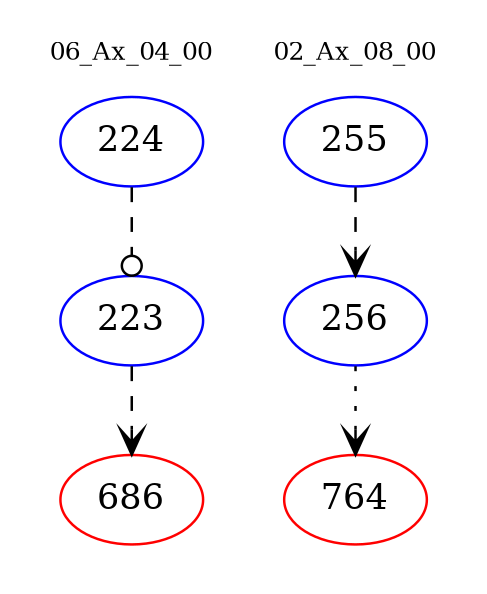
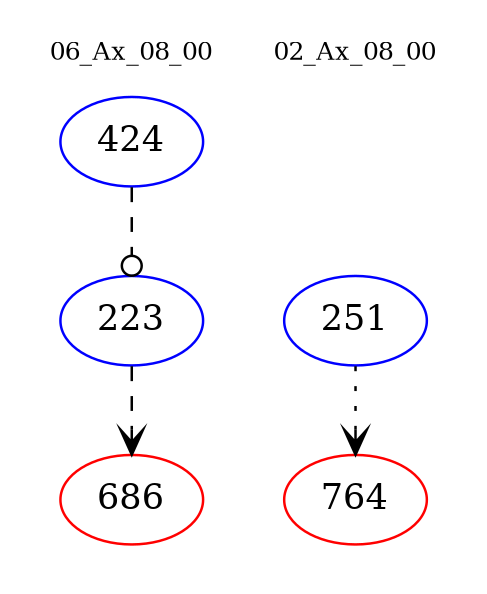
(132, 53) -> (132, 53)
(132, 142) -> (132, 142)
(356, 142) -> none
(356, 321) -> (356, 321)
